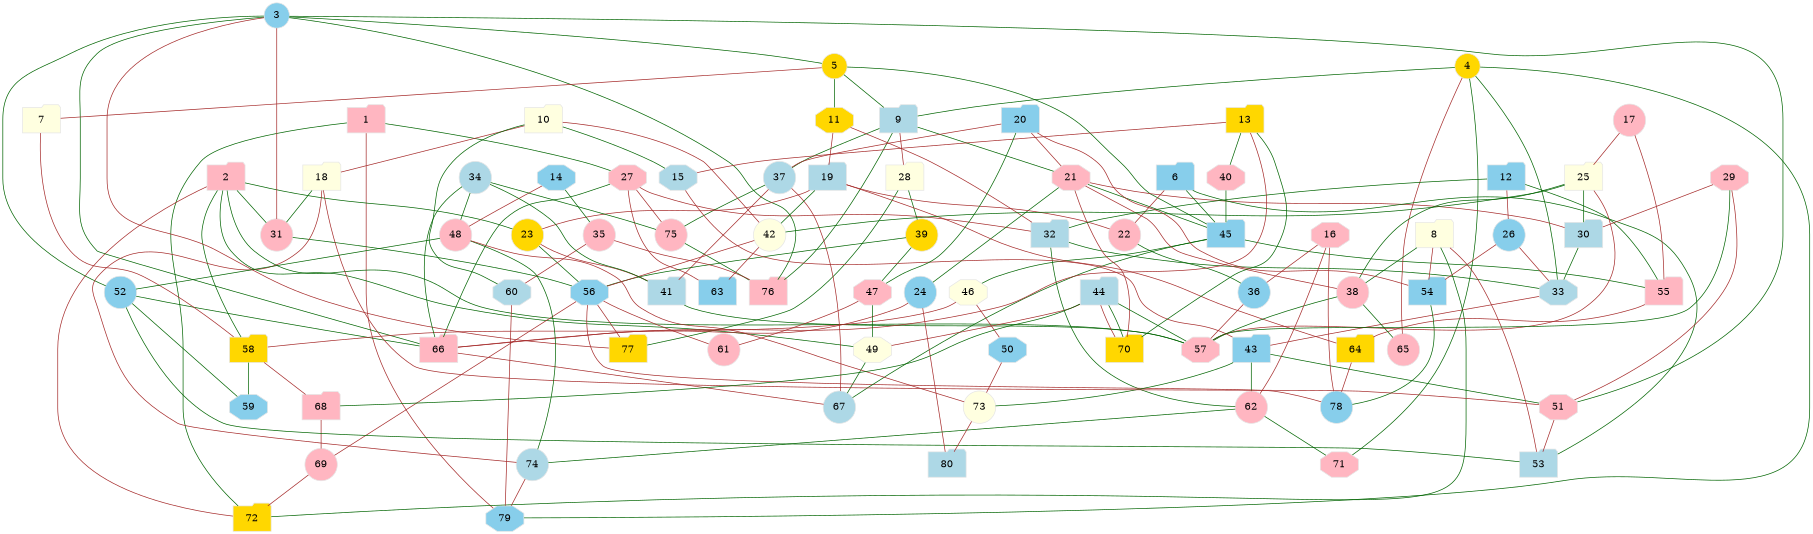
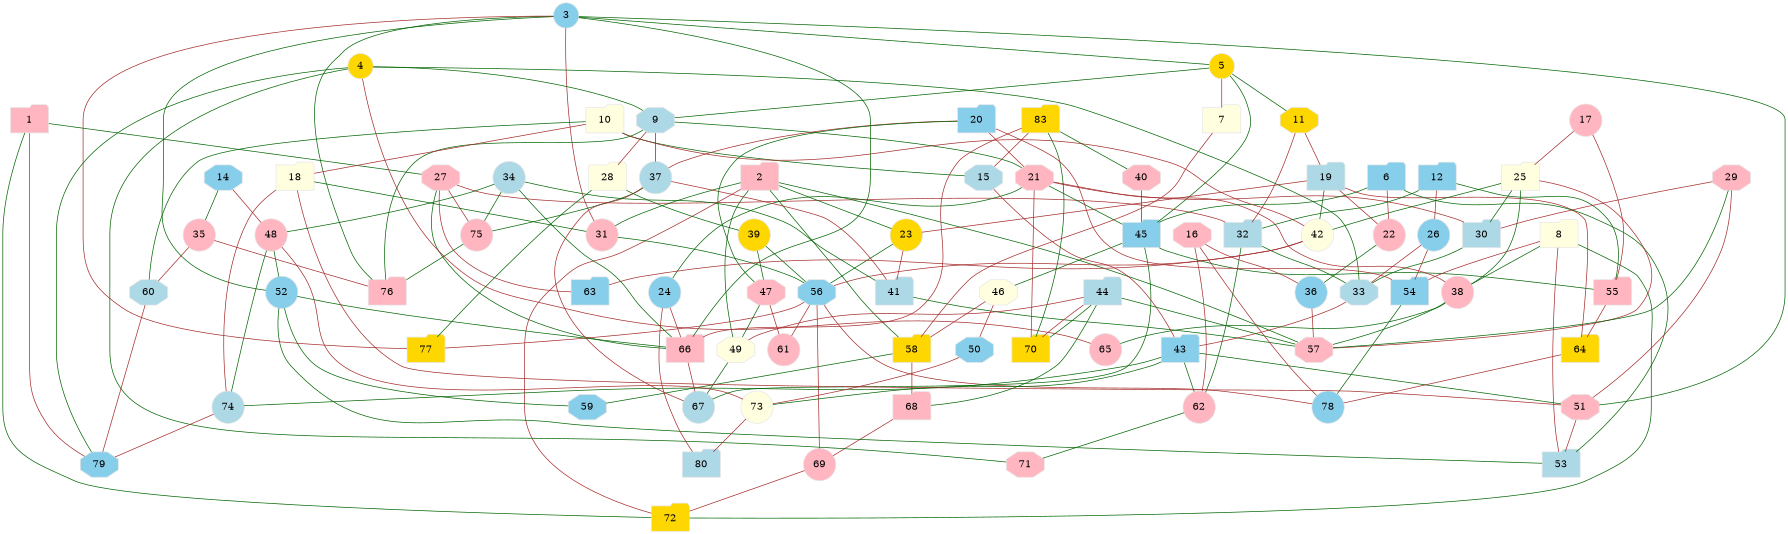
(899, 120) -> (656, 120)
(1245, 120) -> (1041, 120)
(892, 436) -> (497, 394)
